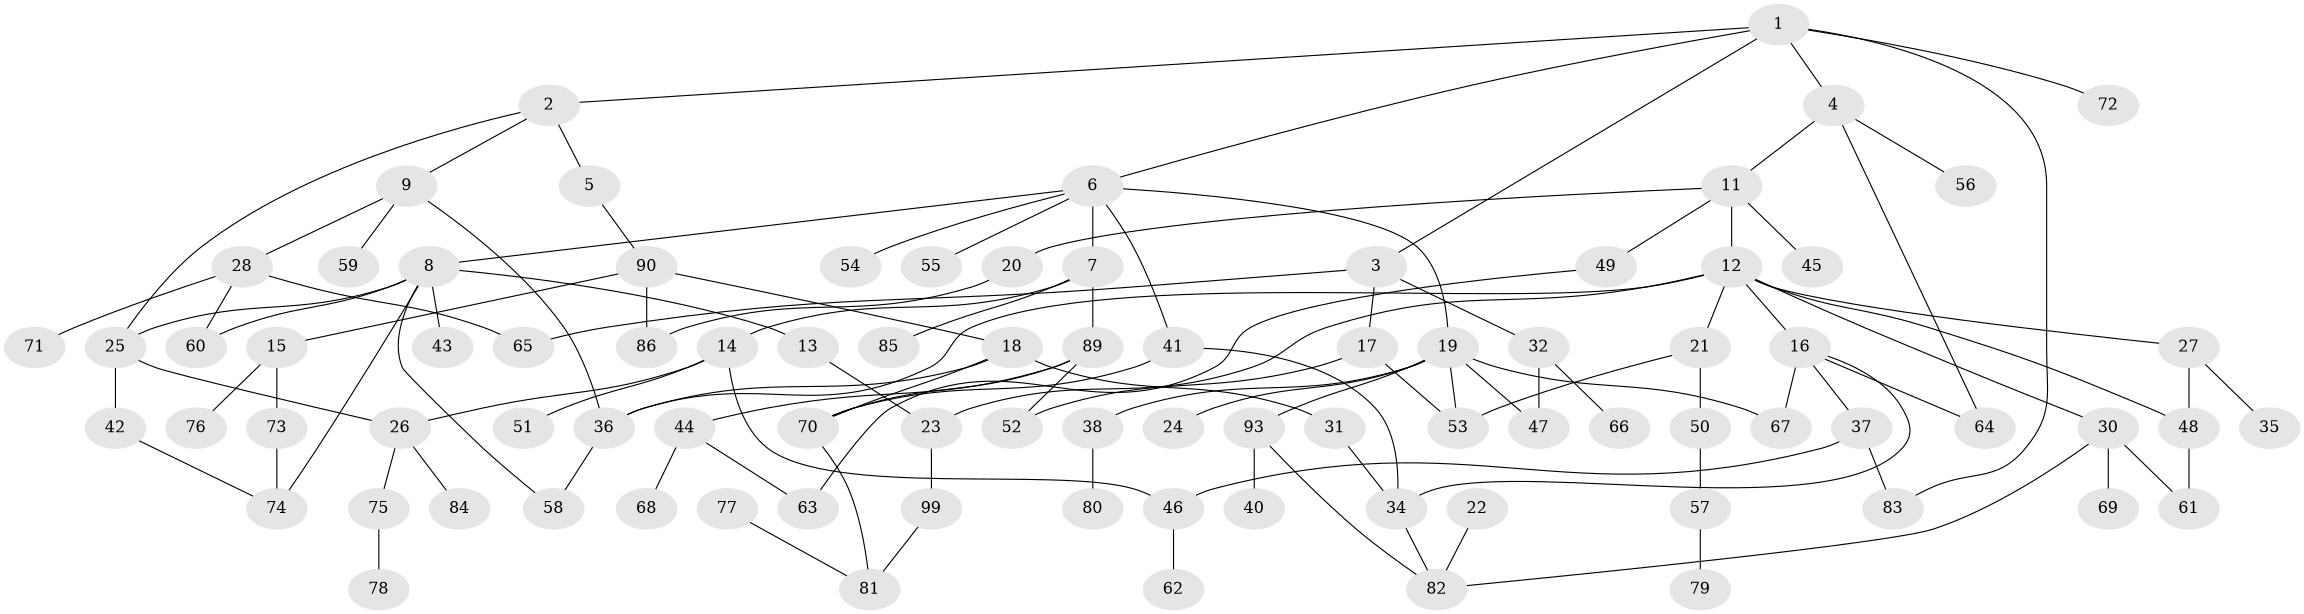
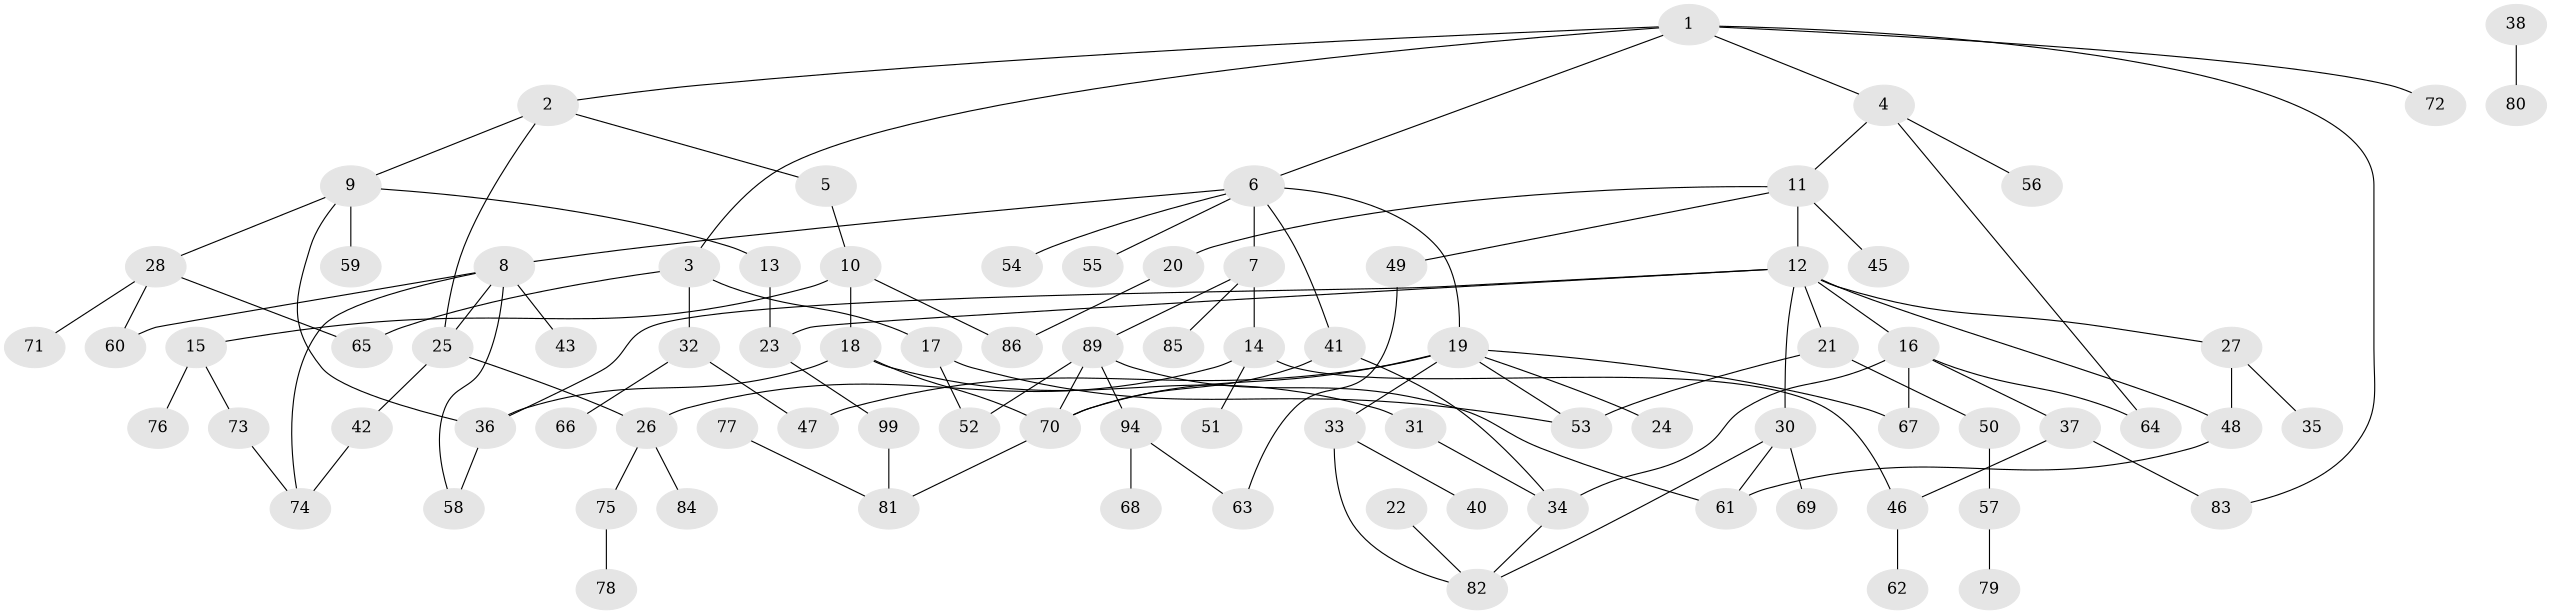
(647, 267) -> (851, 267)
(624, 293) -> (566, 210)
(1255, 388) -> (1251, 382)
none -> (1400, 395)
(685, 428) -> (1131, 428)
(1254, 428) -> (1335, 428)
